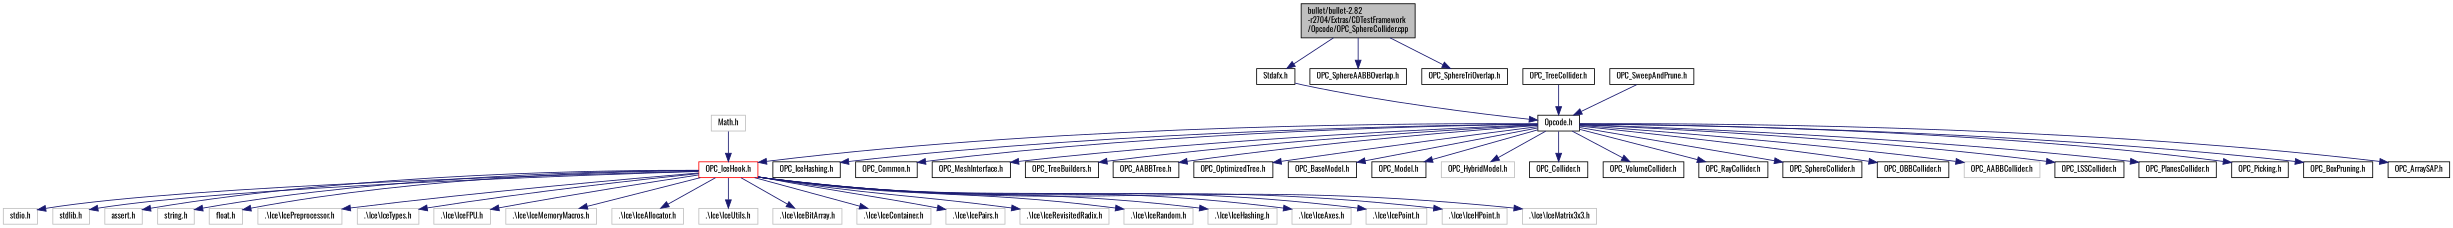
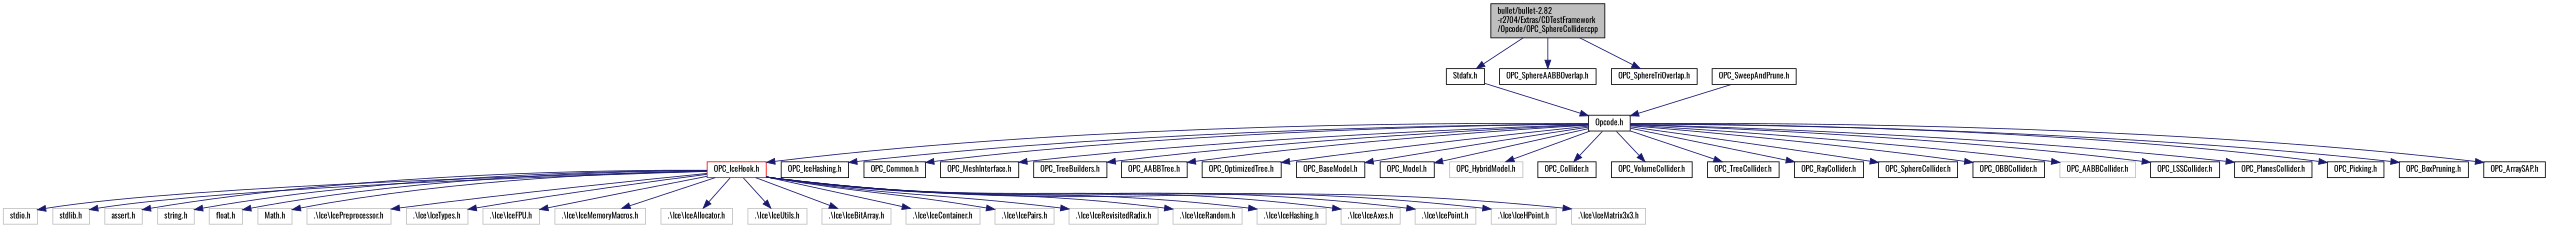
(1559, 96) -> (1672, 145)
(728, 142) -> (412, 191)
